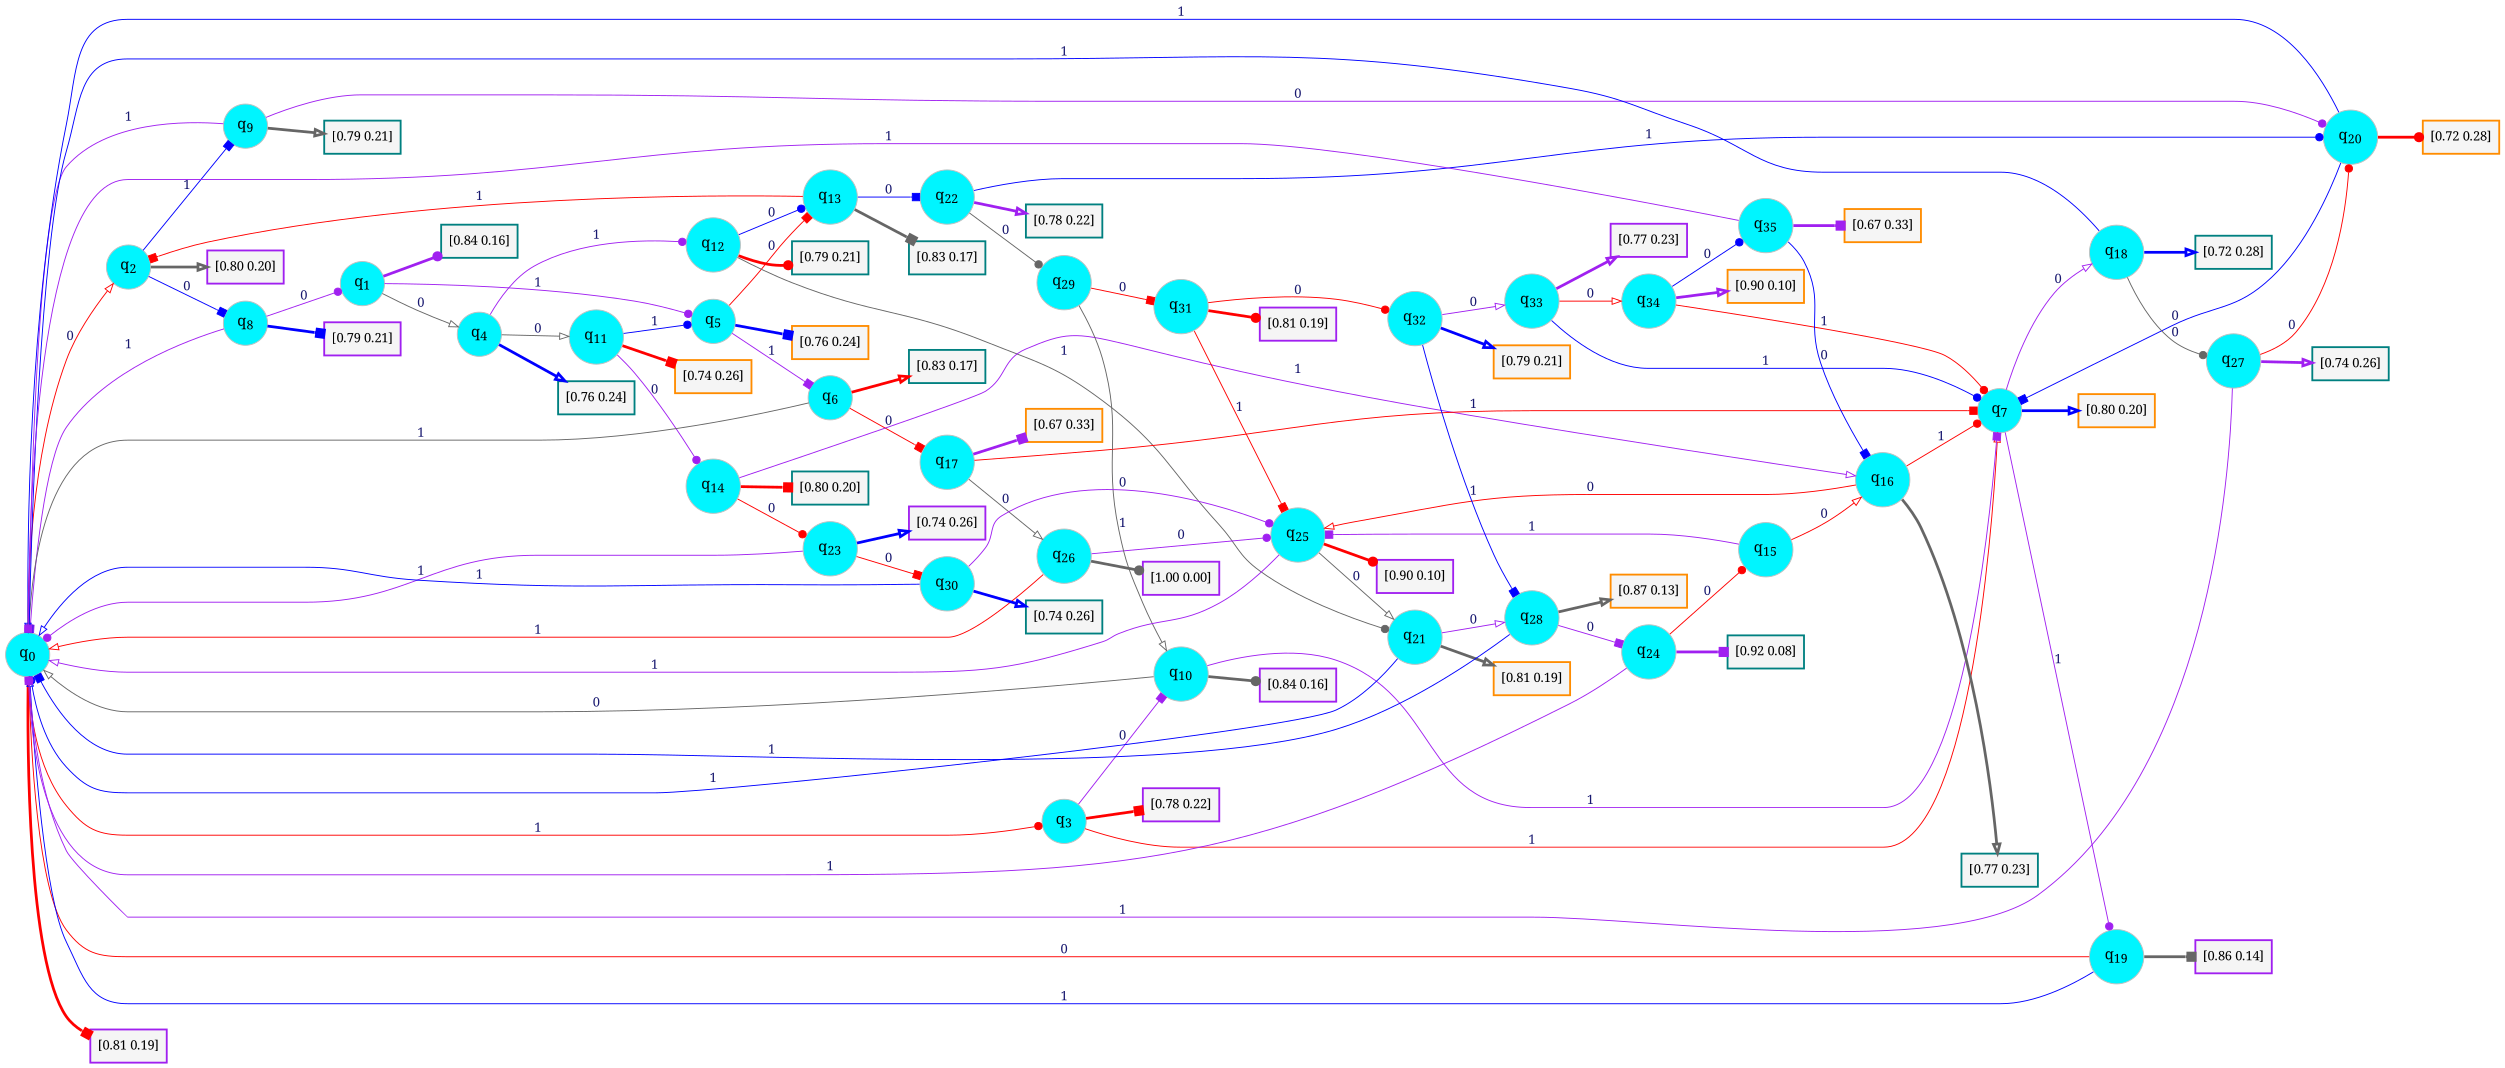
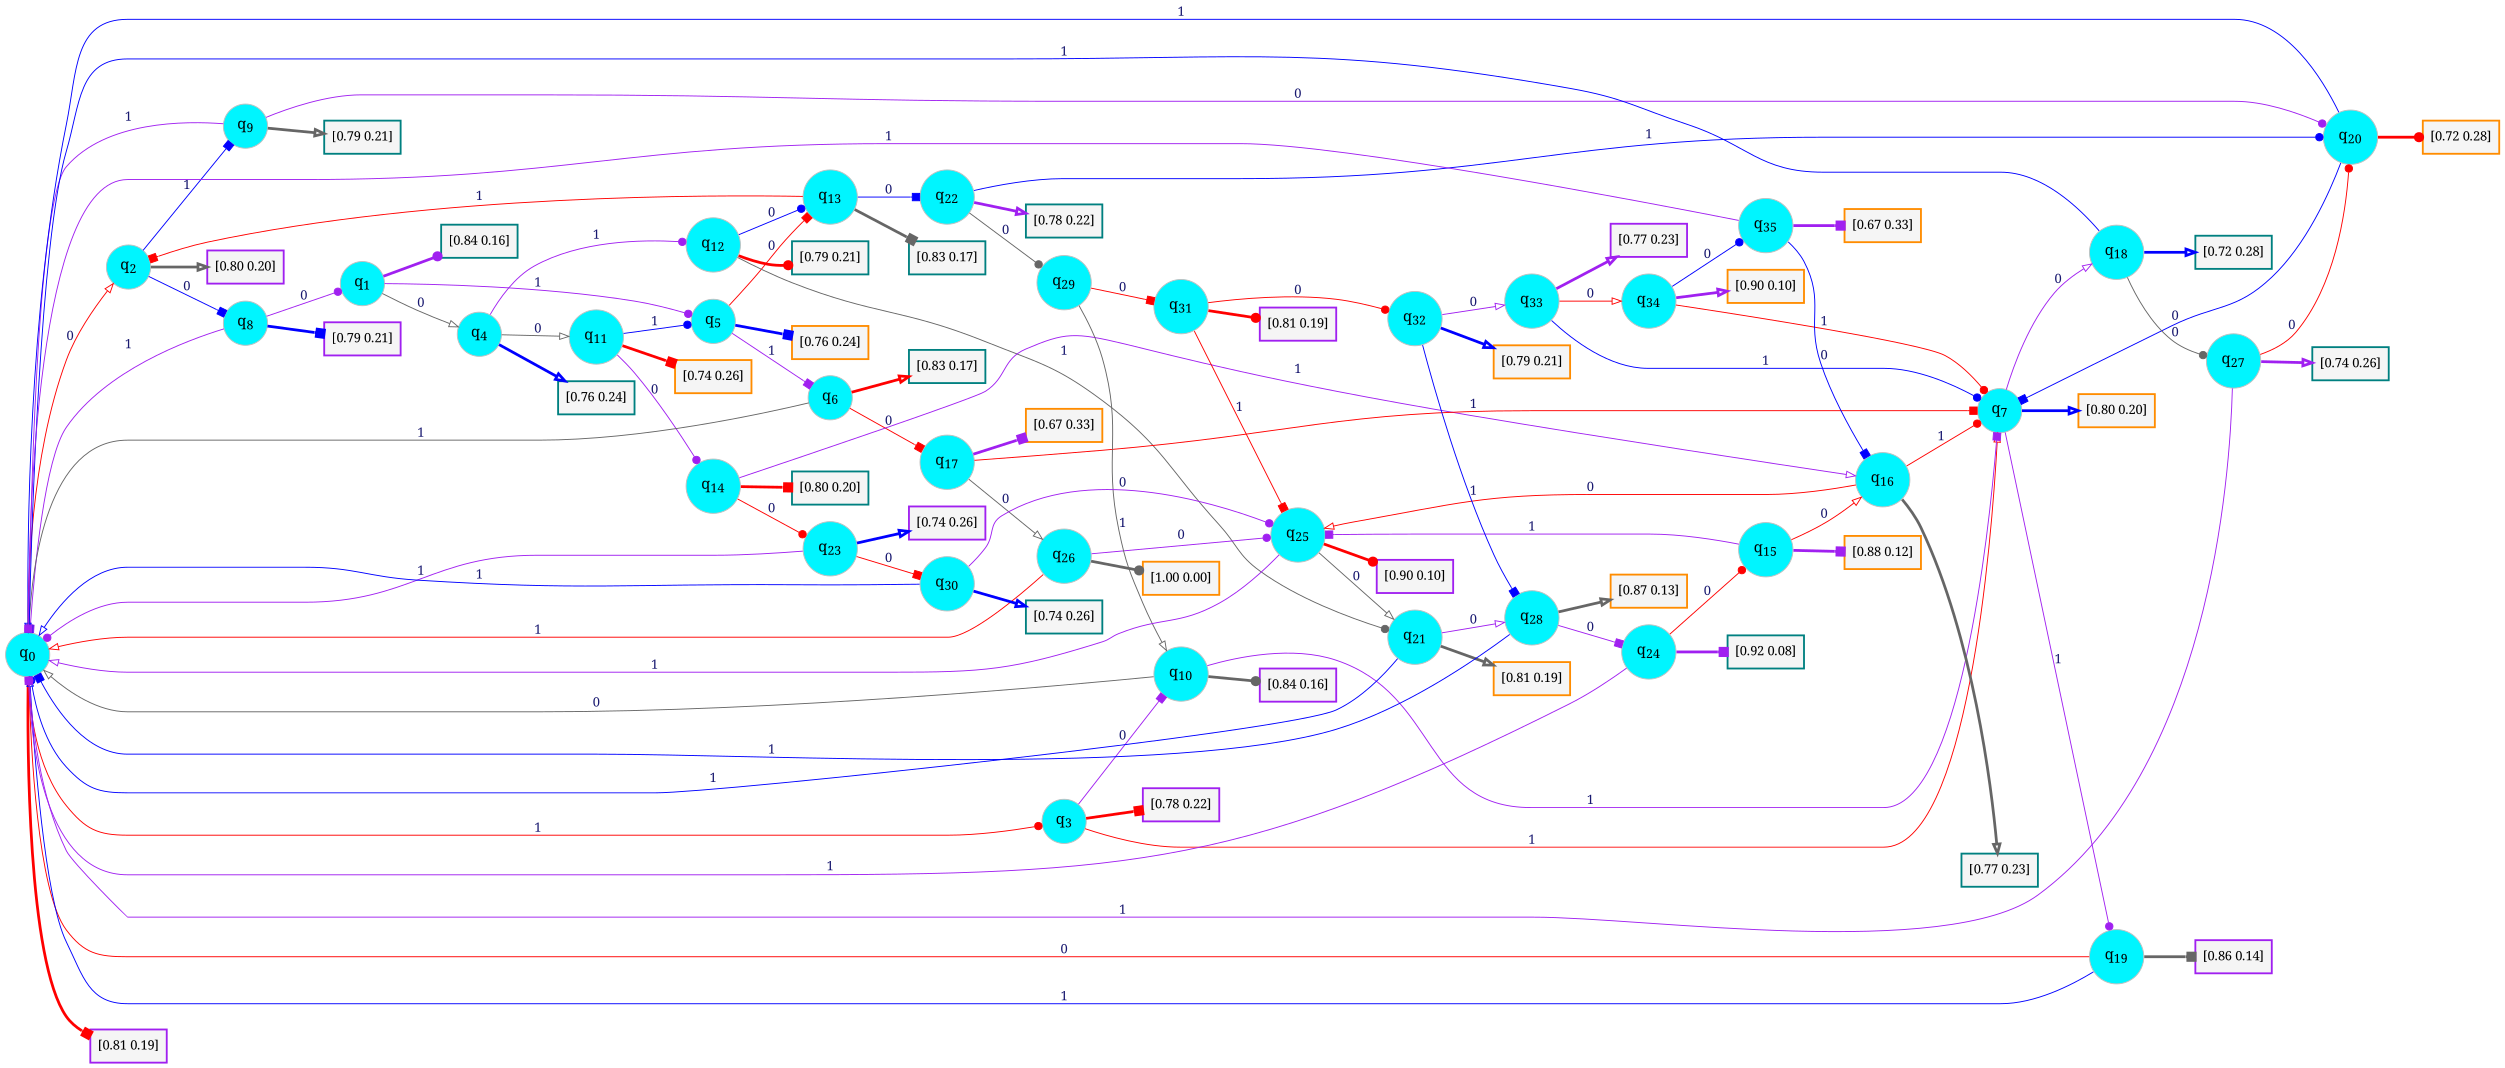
none -> (1883, 552)
(1181, 578) -> (1181, 578)
